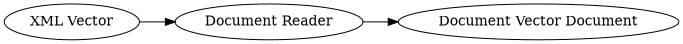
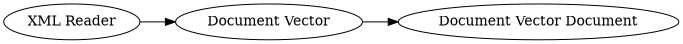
(72, 22) -> (72, 22)
(269, 22) -> (269, 22)
